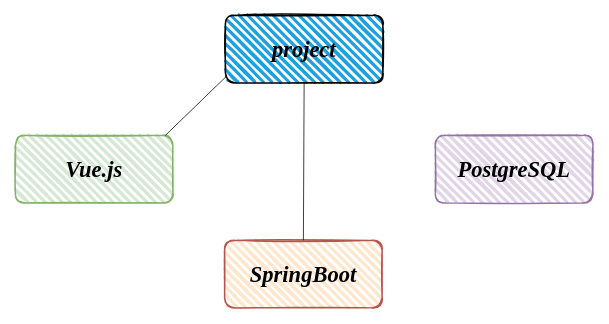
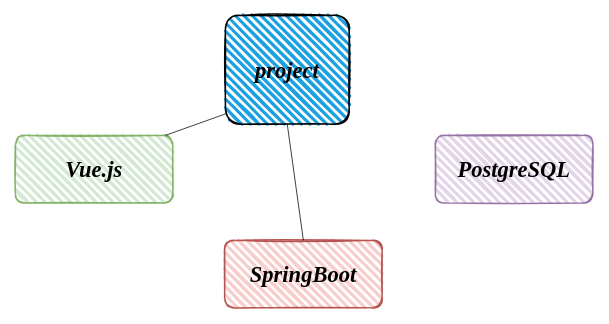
(304, 49) -> (287, 70)
(303, 274) -> (303, 274)
